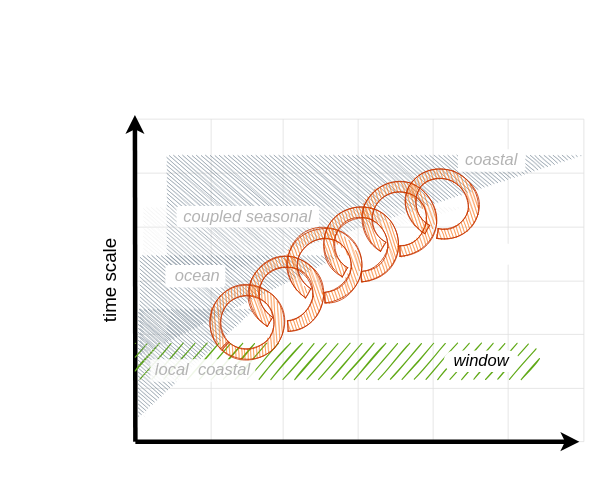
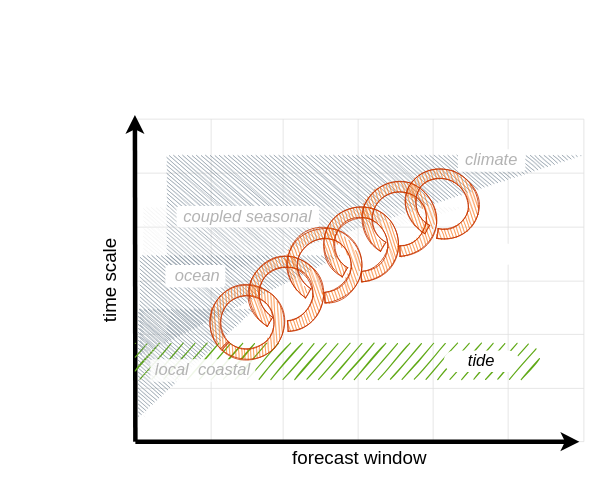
(492, 160) -> (492, 160)
(482, 361) -> (482, 361)
none -> (360, 456)
